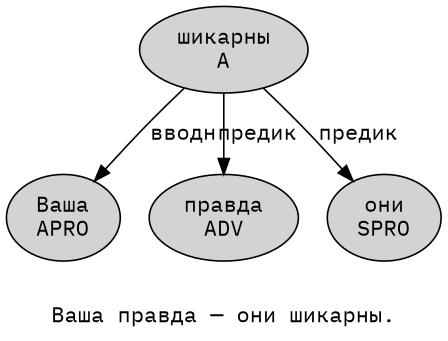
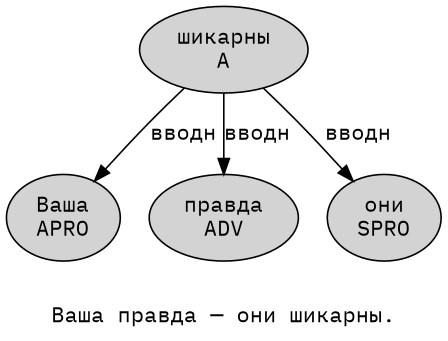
(257, 134) -> (257, 134)
(359, 134) -> (359, 134)
